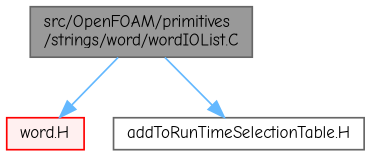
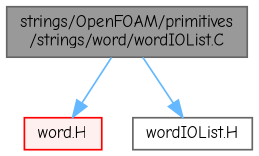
(141, 32) -> (127, 32)
(239, 134) -> (193, 134)
